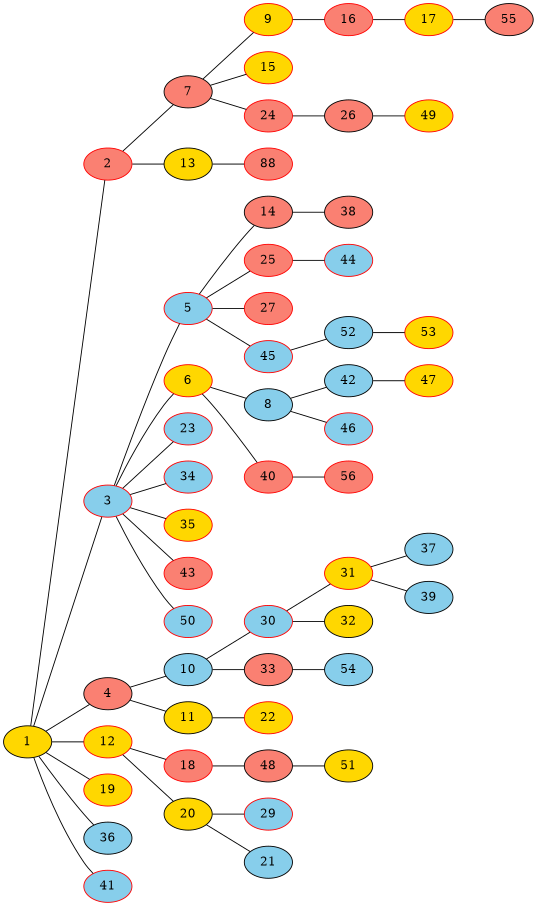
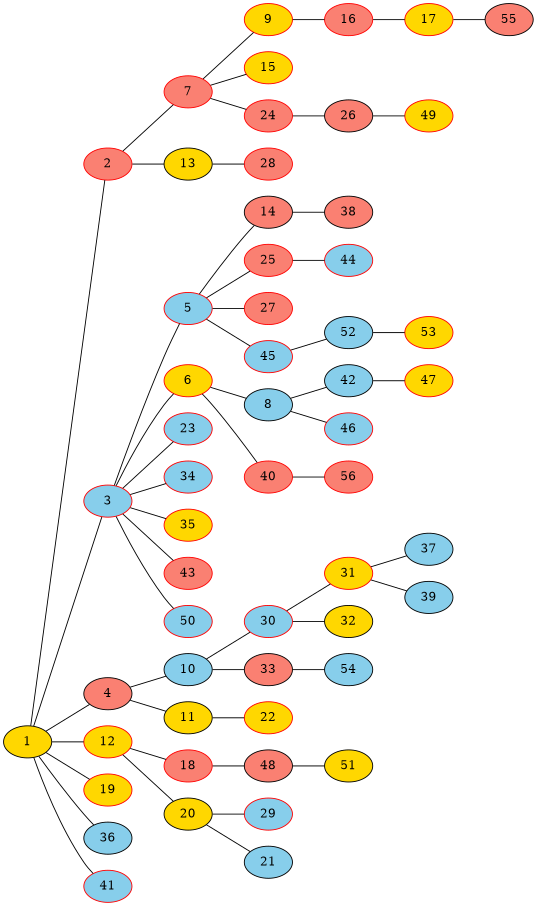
(188, 92) -> (188, 92)
(268, 164) -> (268, 164)
